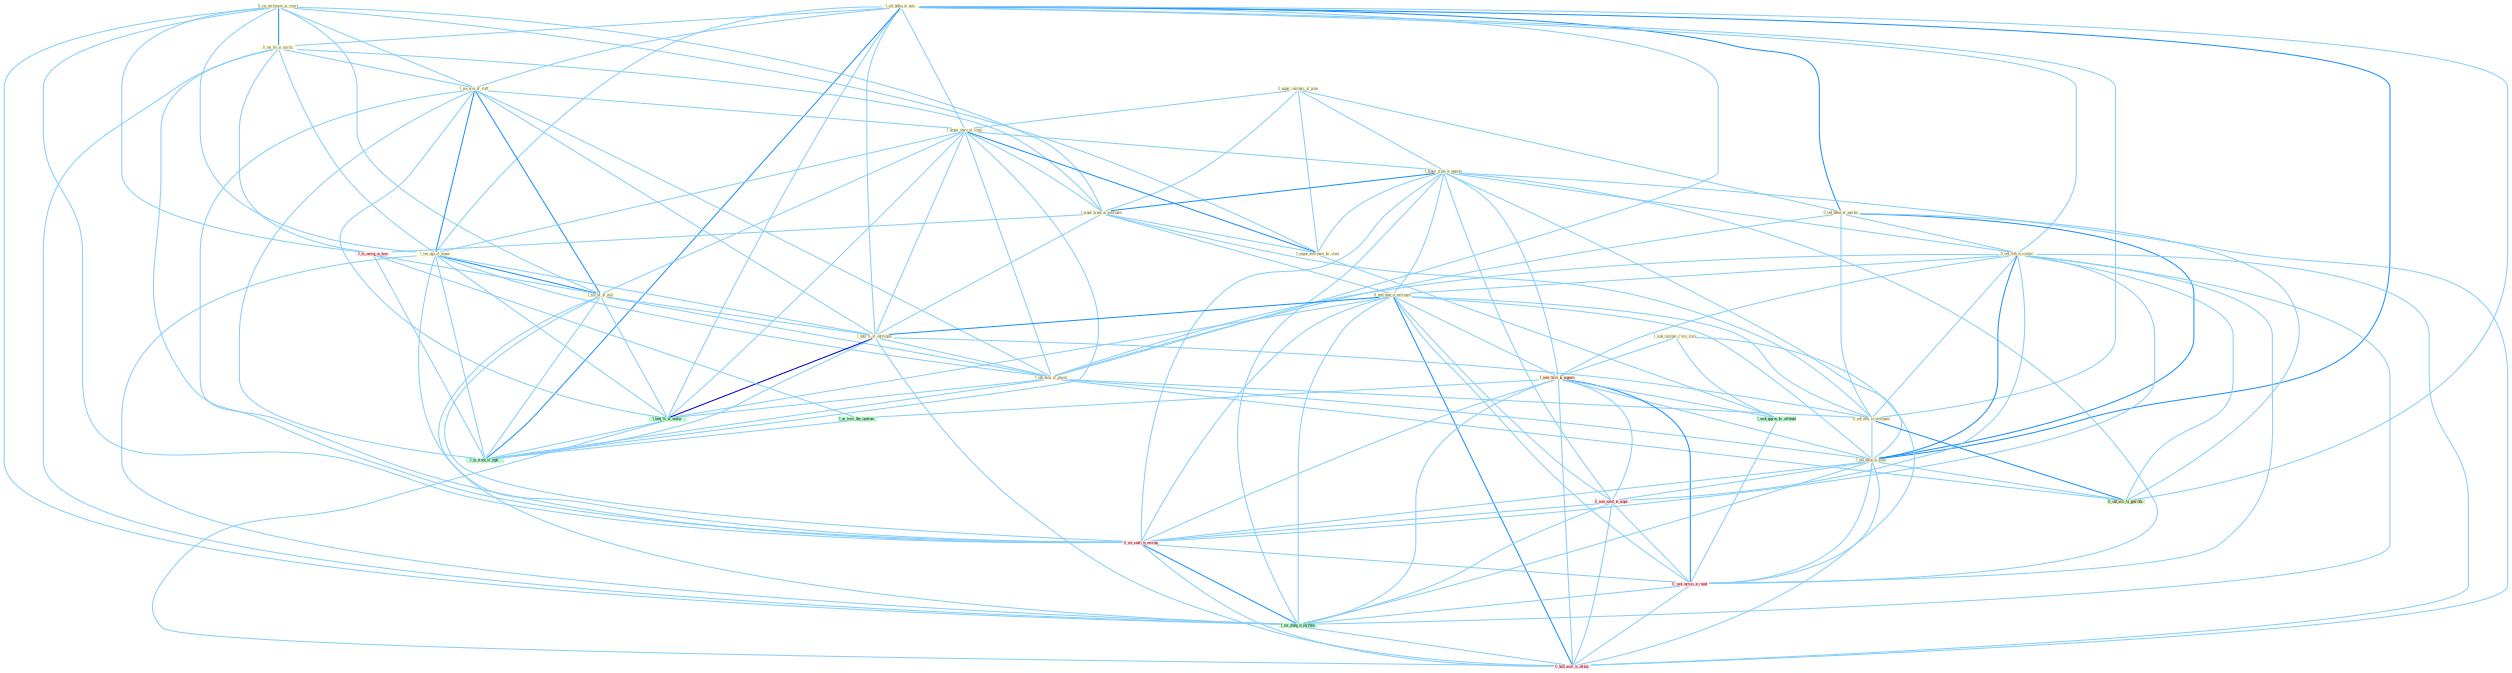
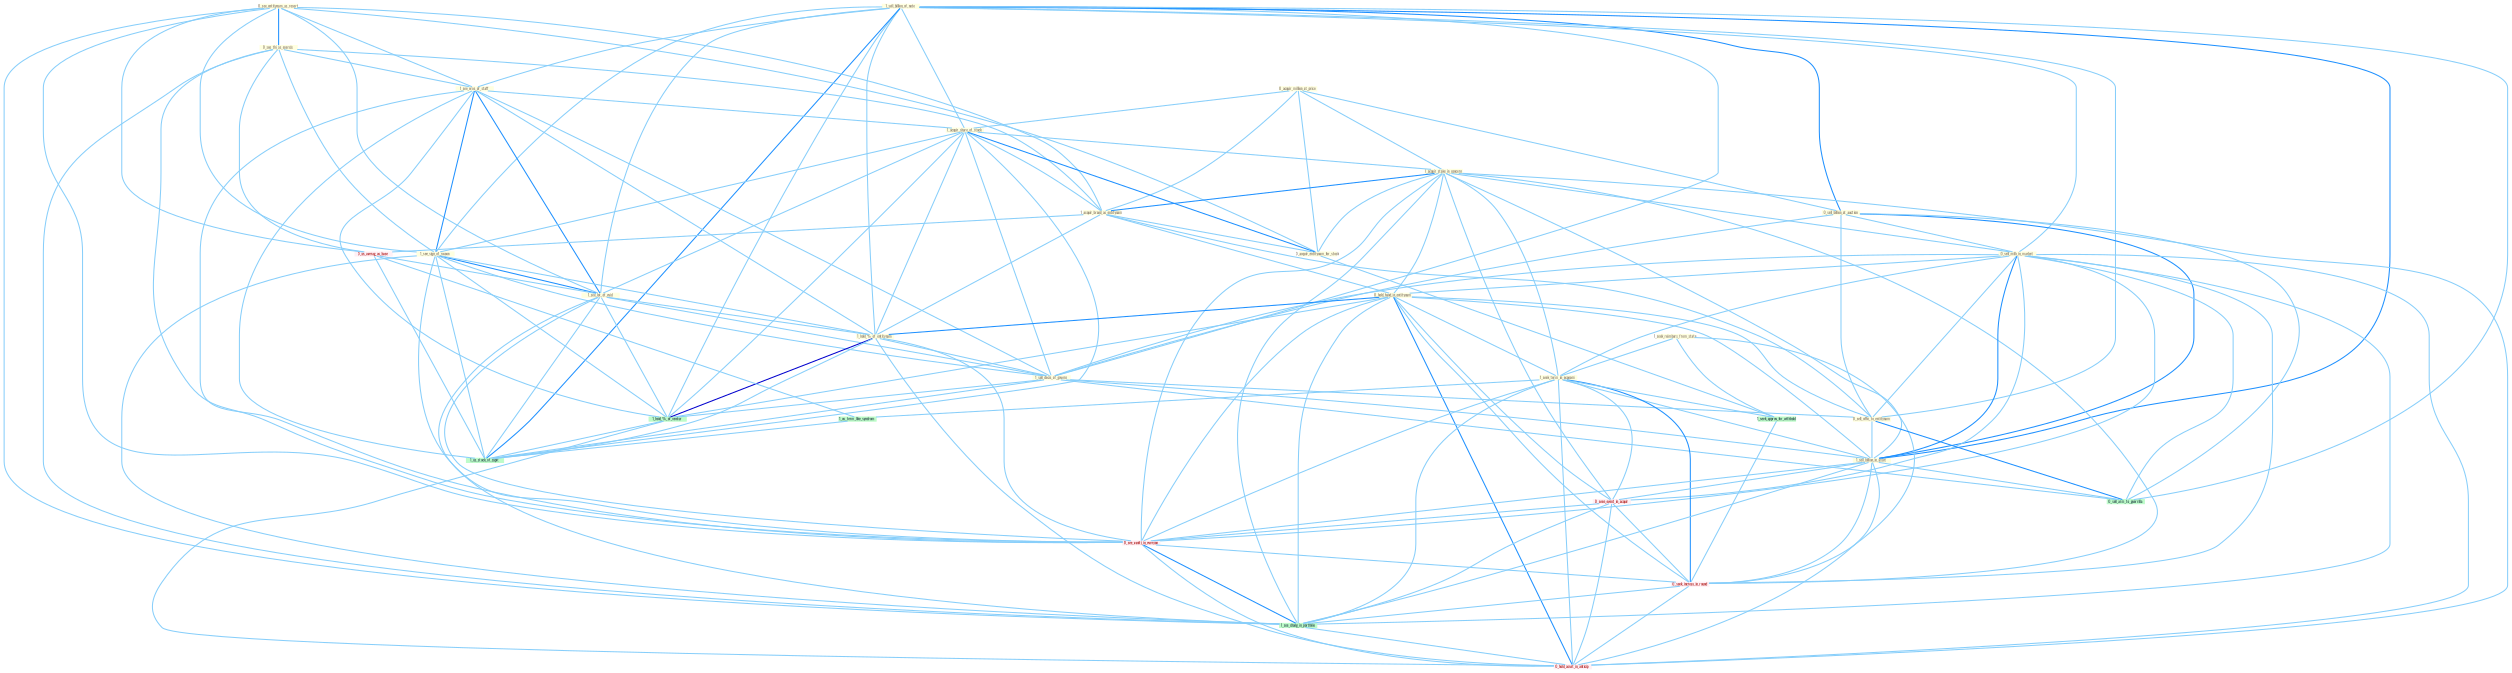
(619, 25) -> (683, 69)
(1298, 89) -> (1298, 89)
(1382, 359) -> (1004, 443)
(1558, 378) -> (1558, 378)
(2126, 502) -> (2126, 502)
